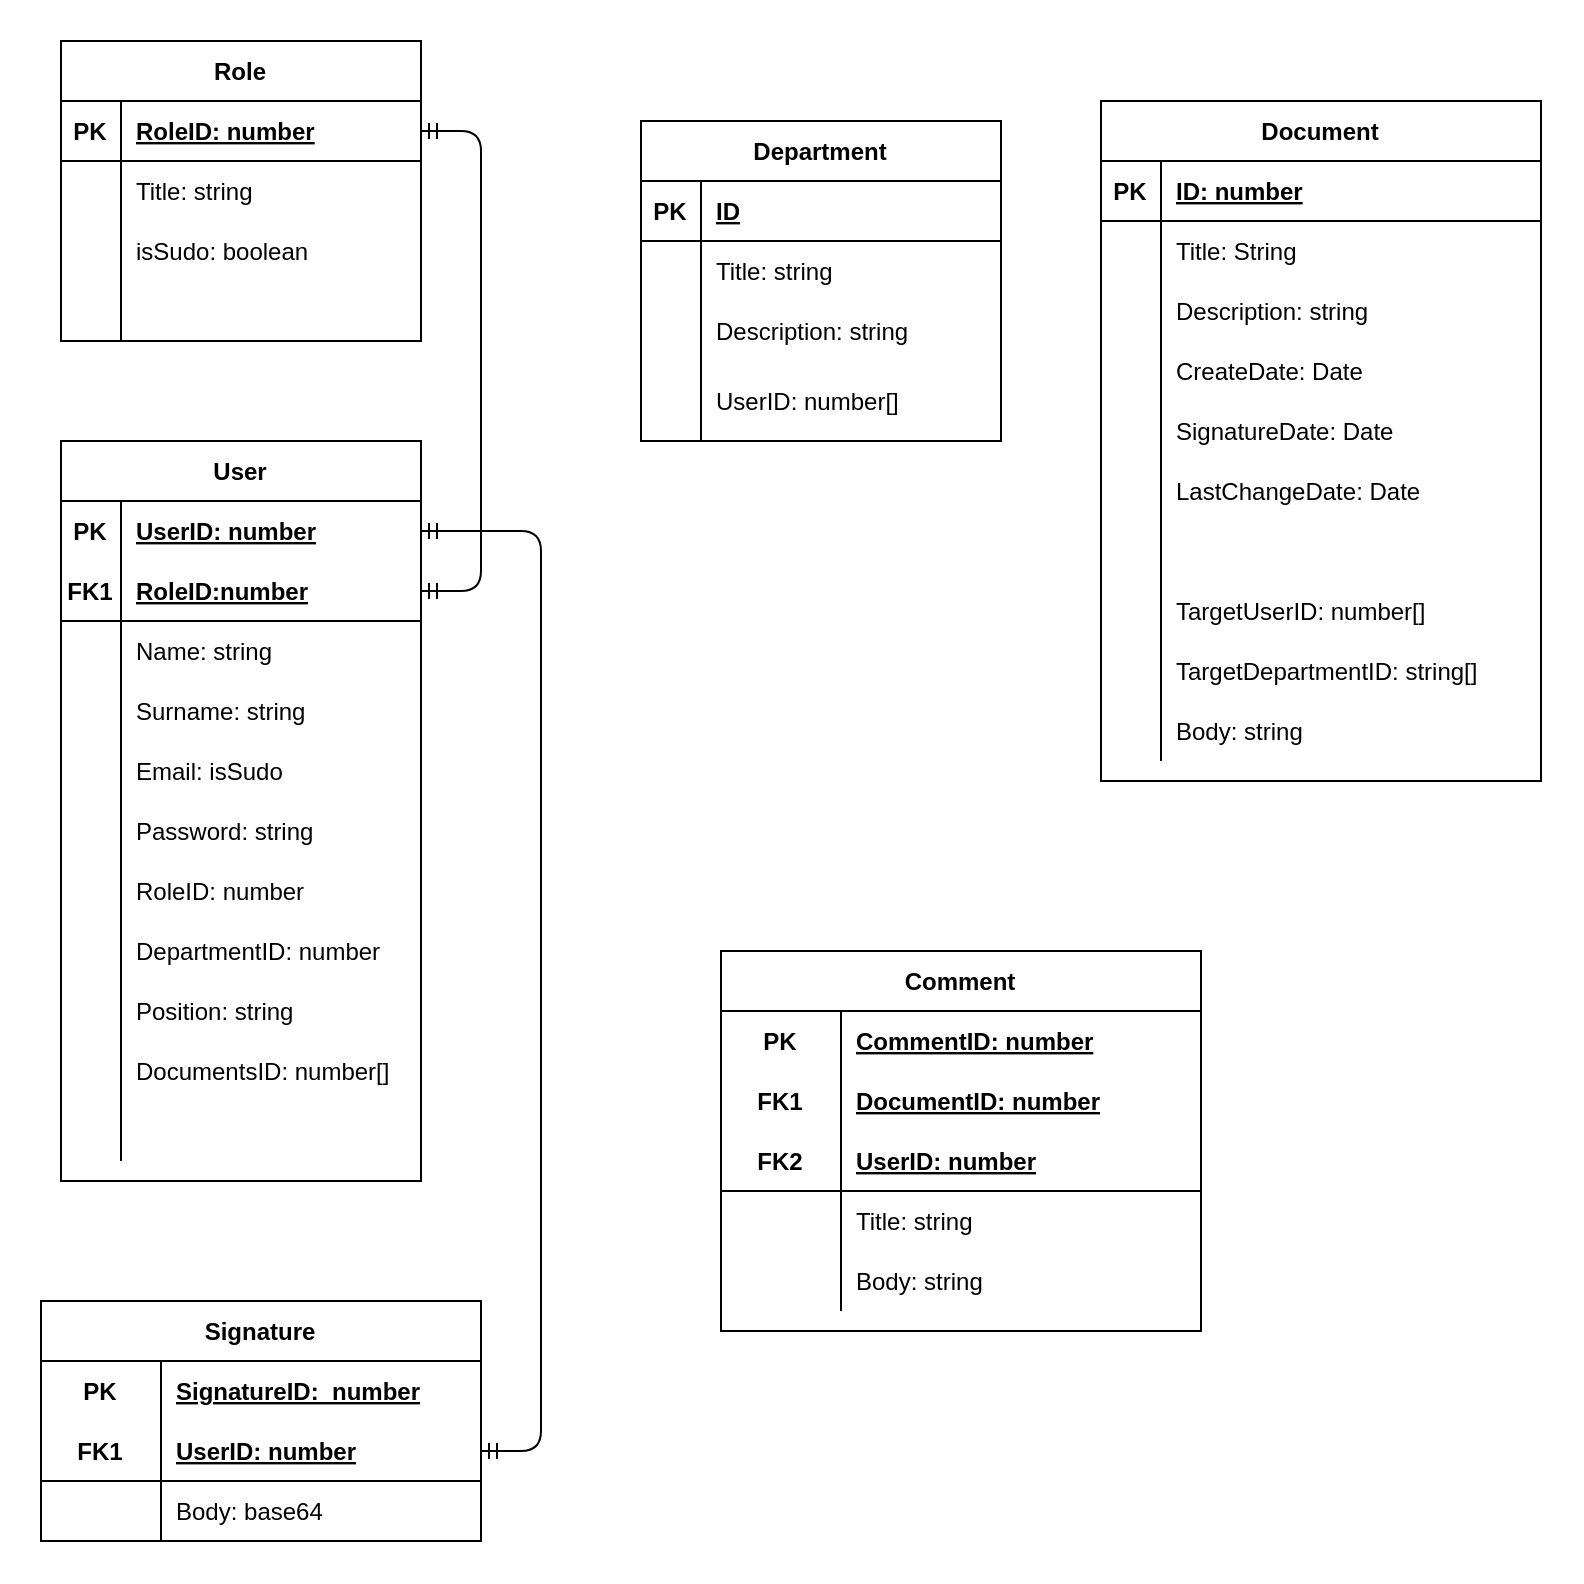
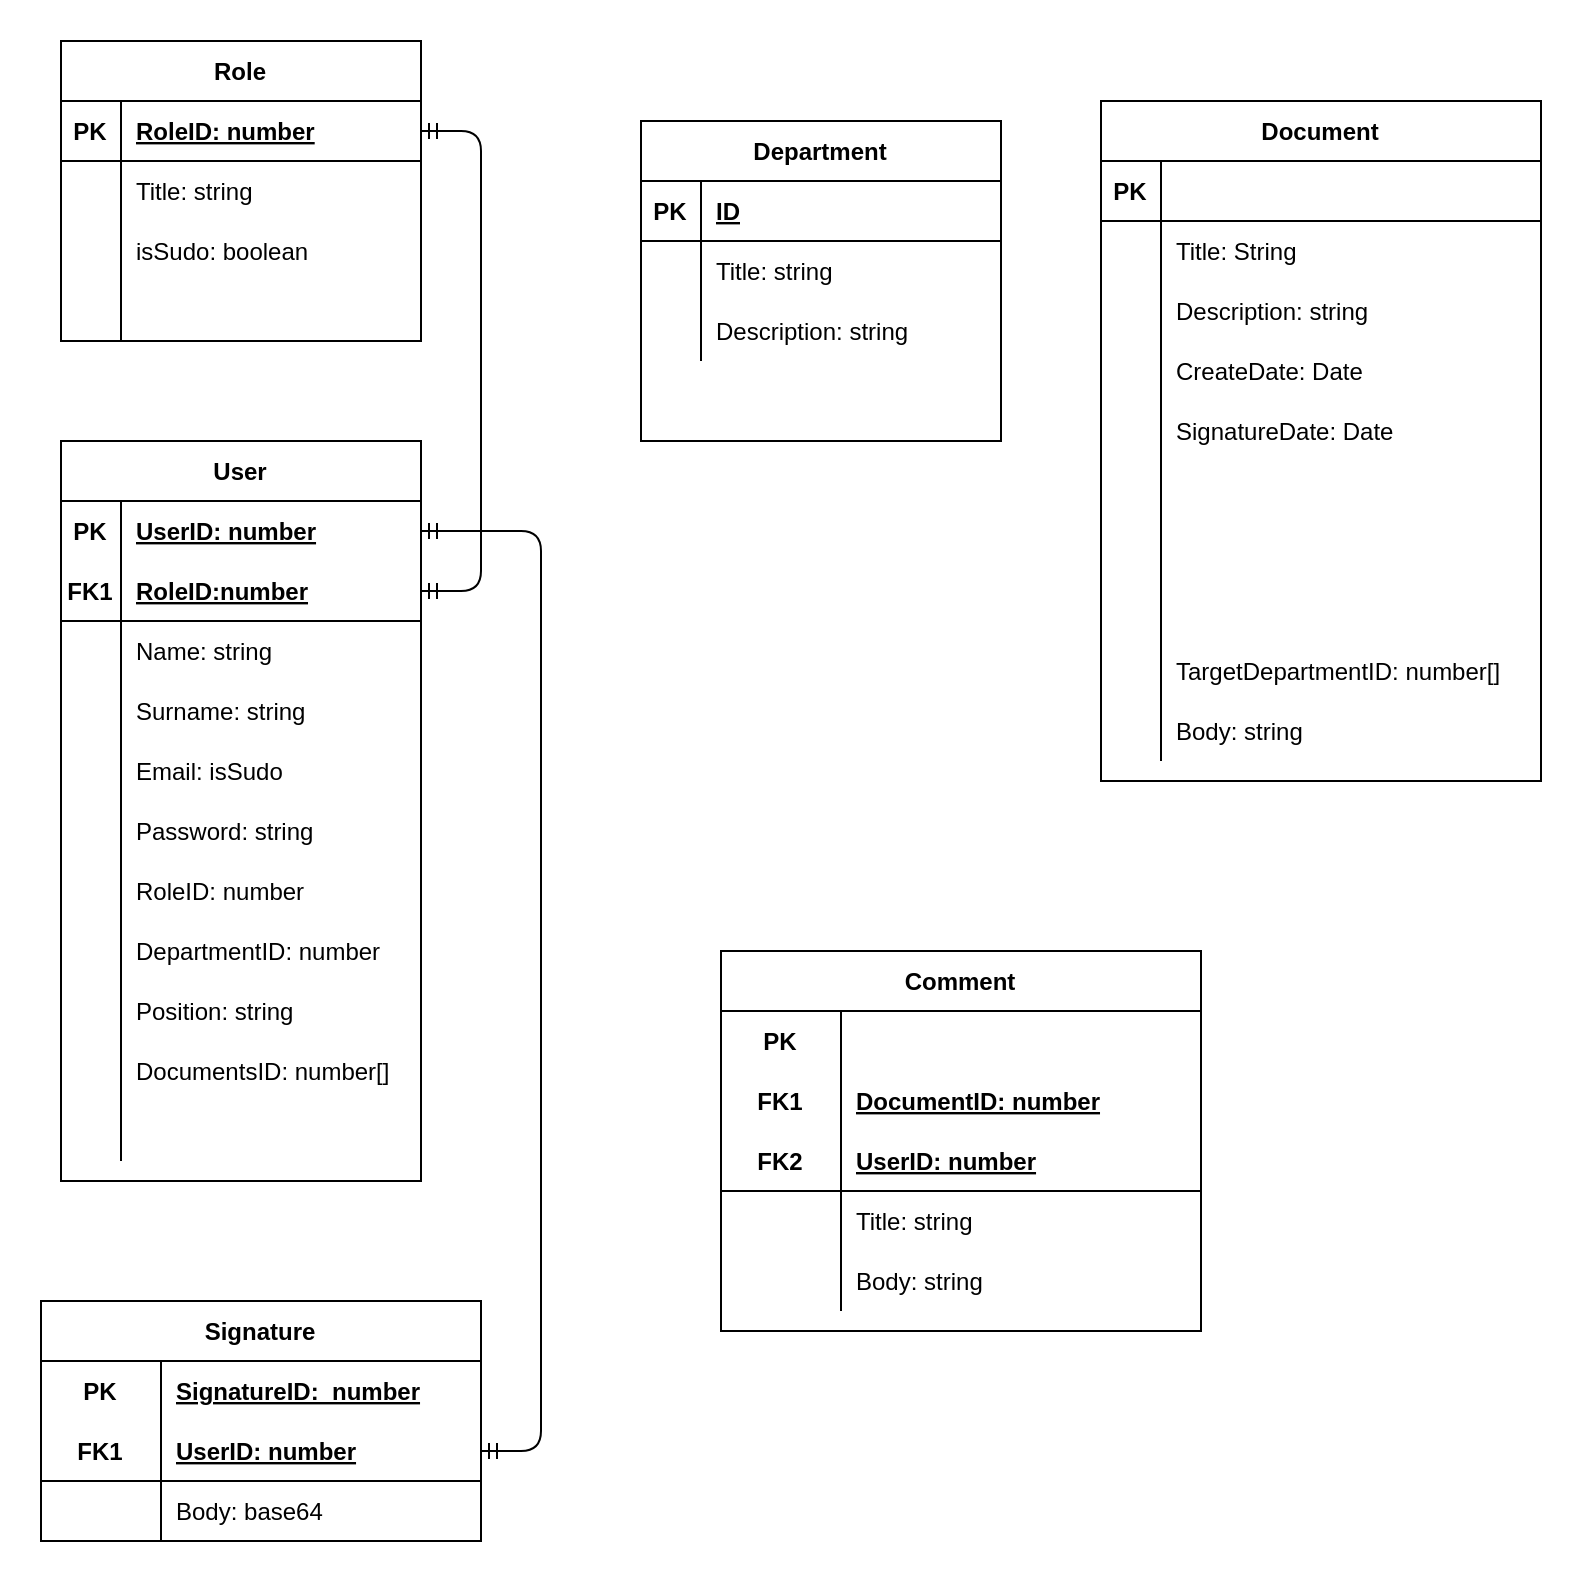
(1351, 191) -> none
(851, 401) -> none
(1351, 491) -> none
(1351, 611) -> none
(1355, 672) -> (1358, 672)
(1021, 1041) -> none
